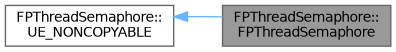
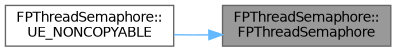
(205, 17) -> (191, 35)
